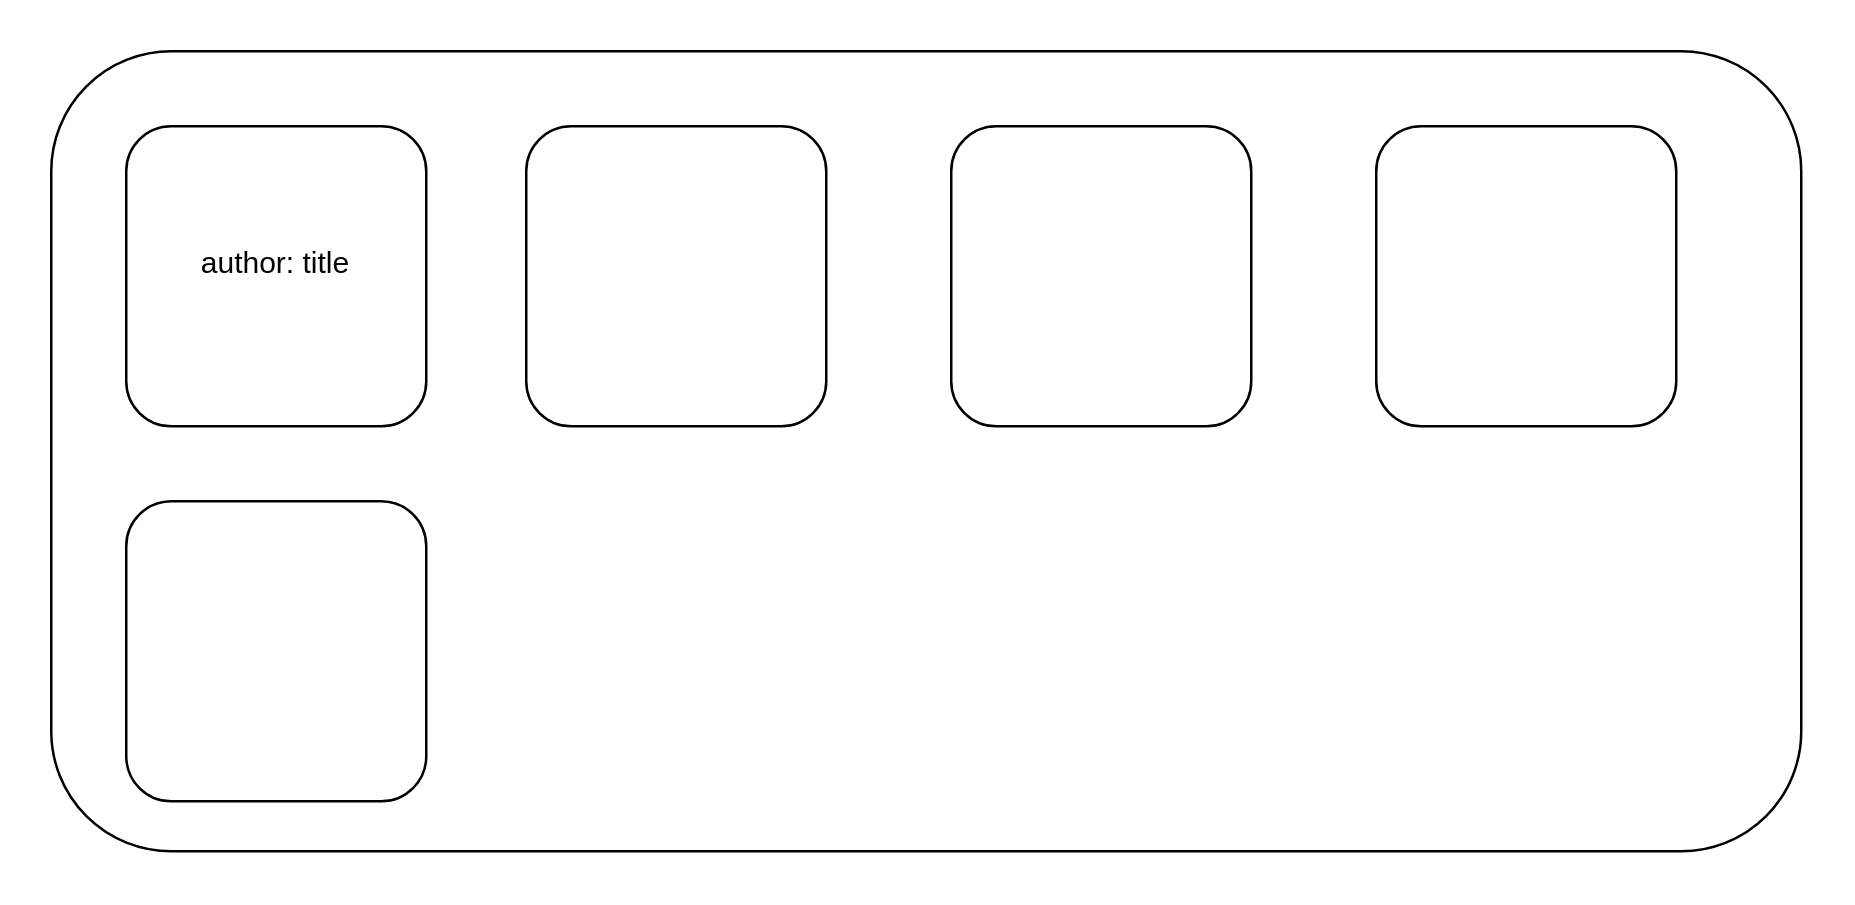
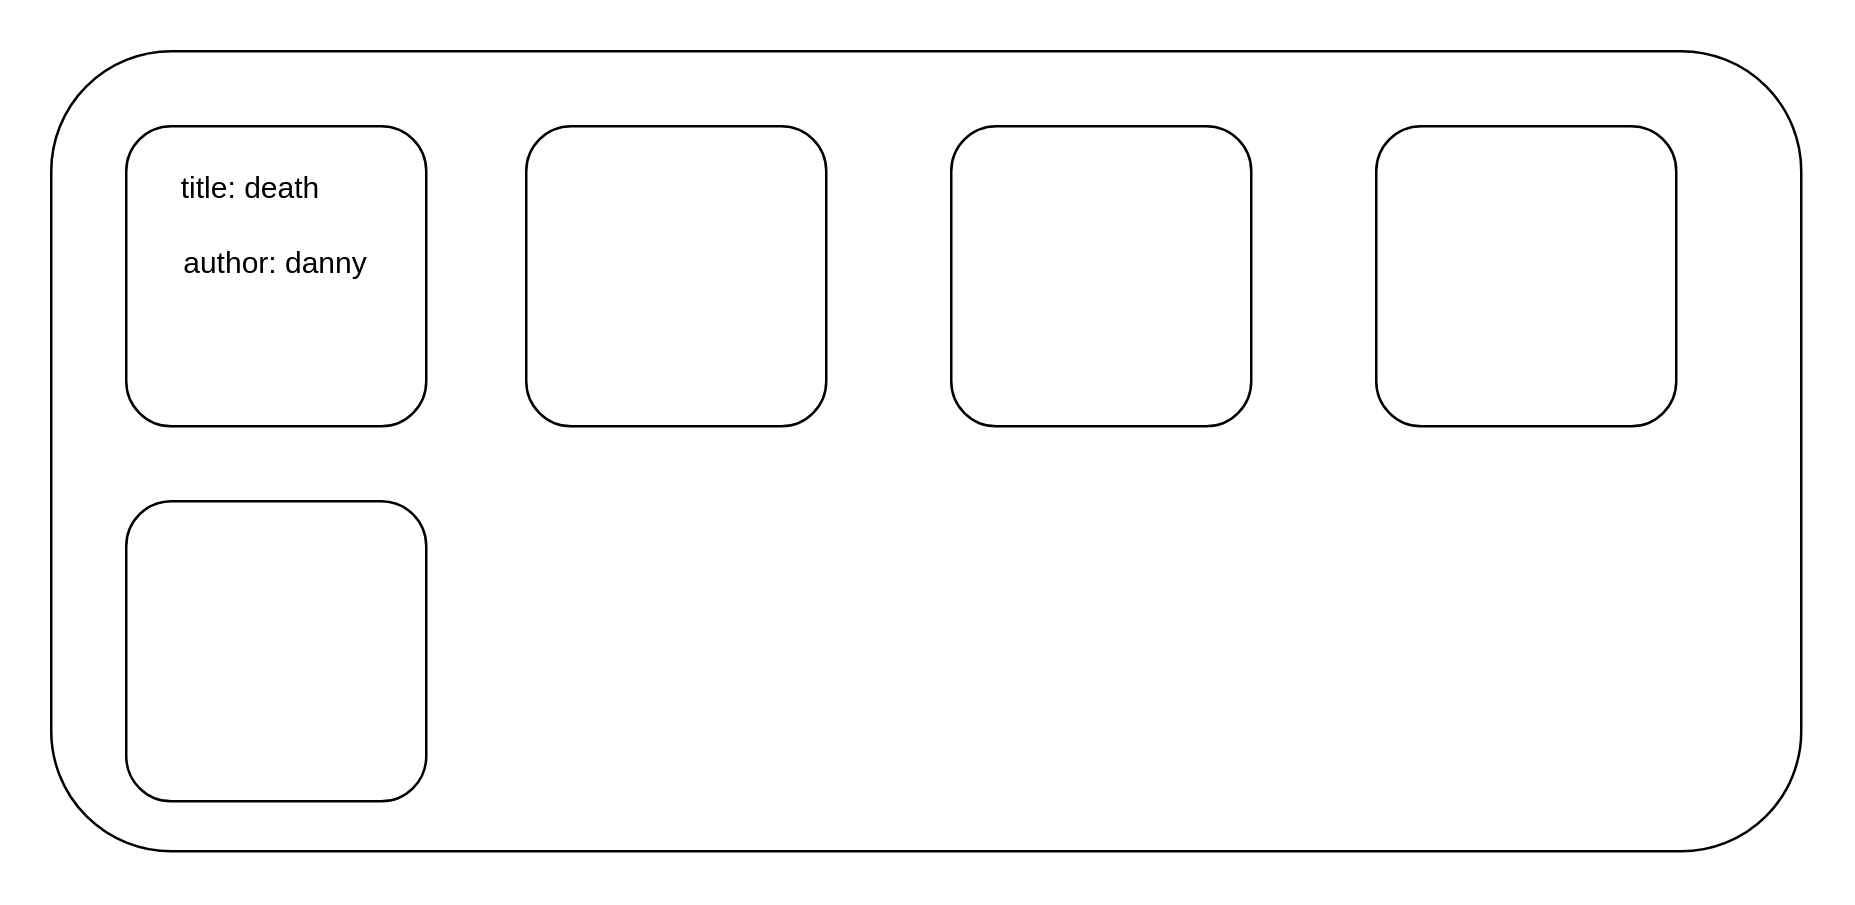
none -> (251, 189)
(276, 264) -> (276, 264)
